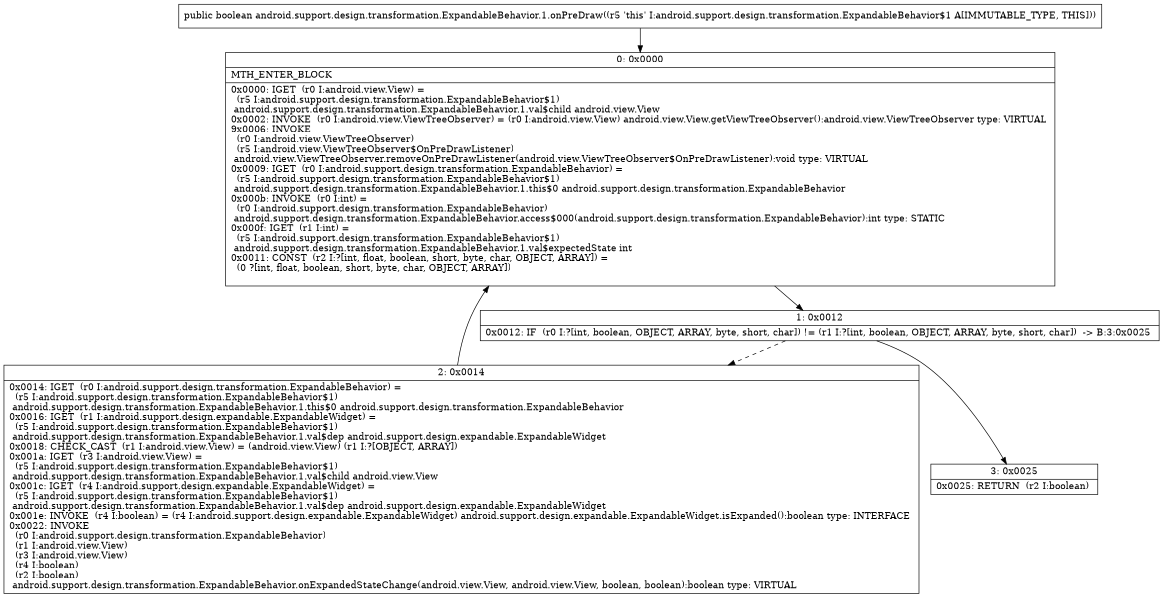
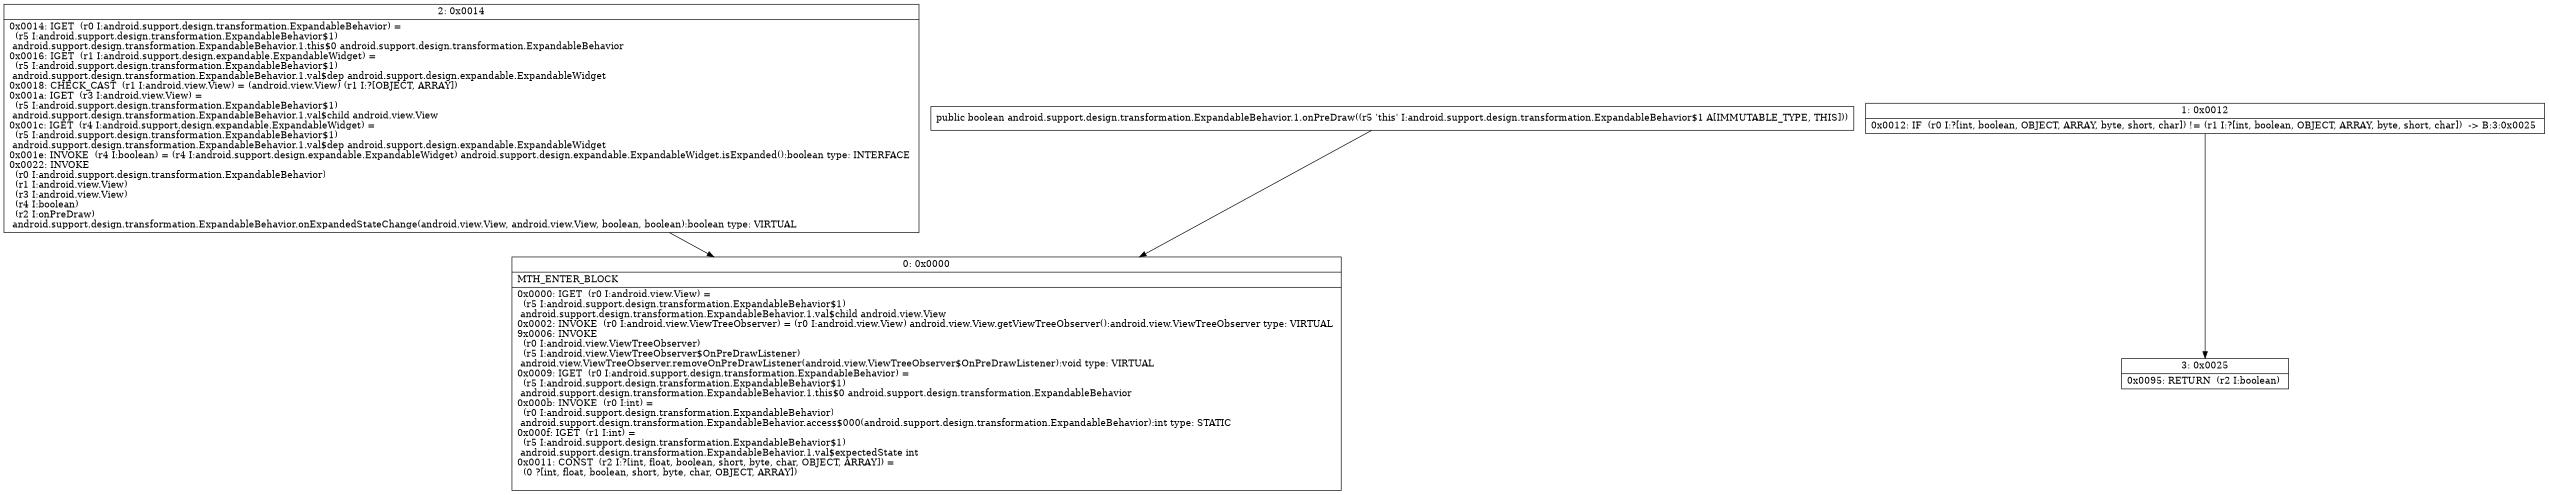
(786, 296) -> none
(760, 352) -> none
(1014, 487) -> (2205, 381)
(44, 576) -> (52, 215)
